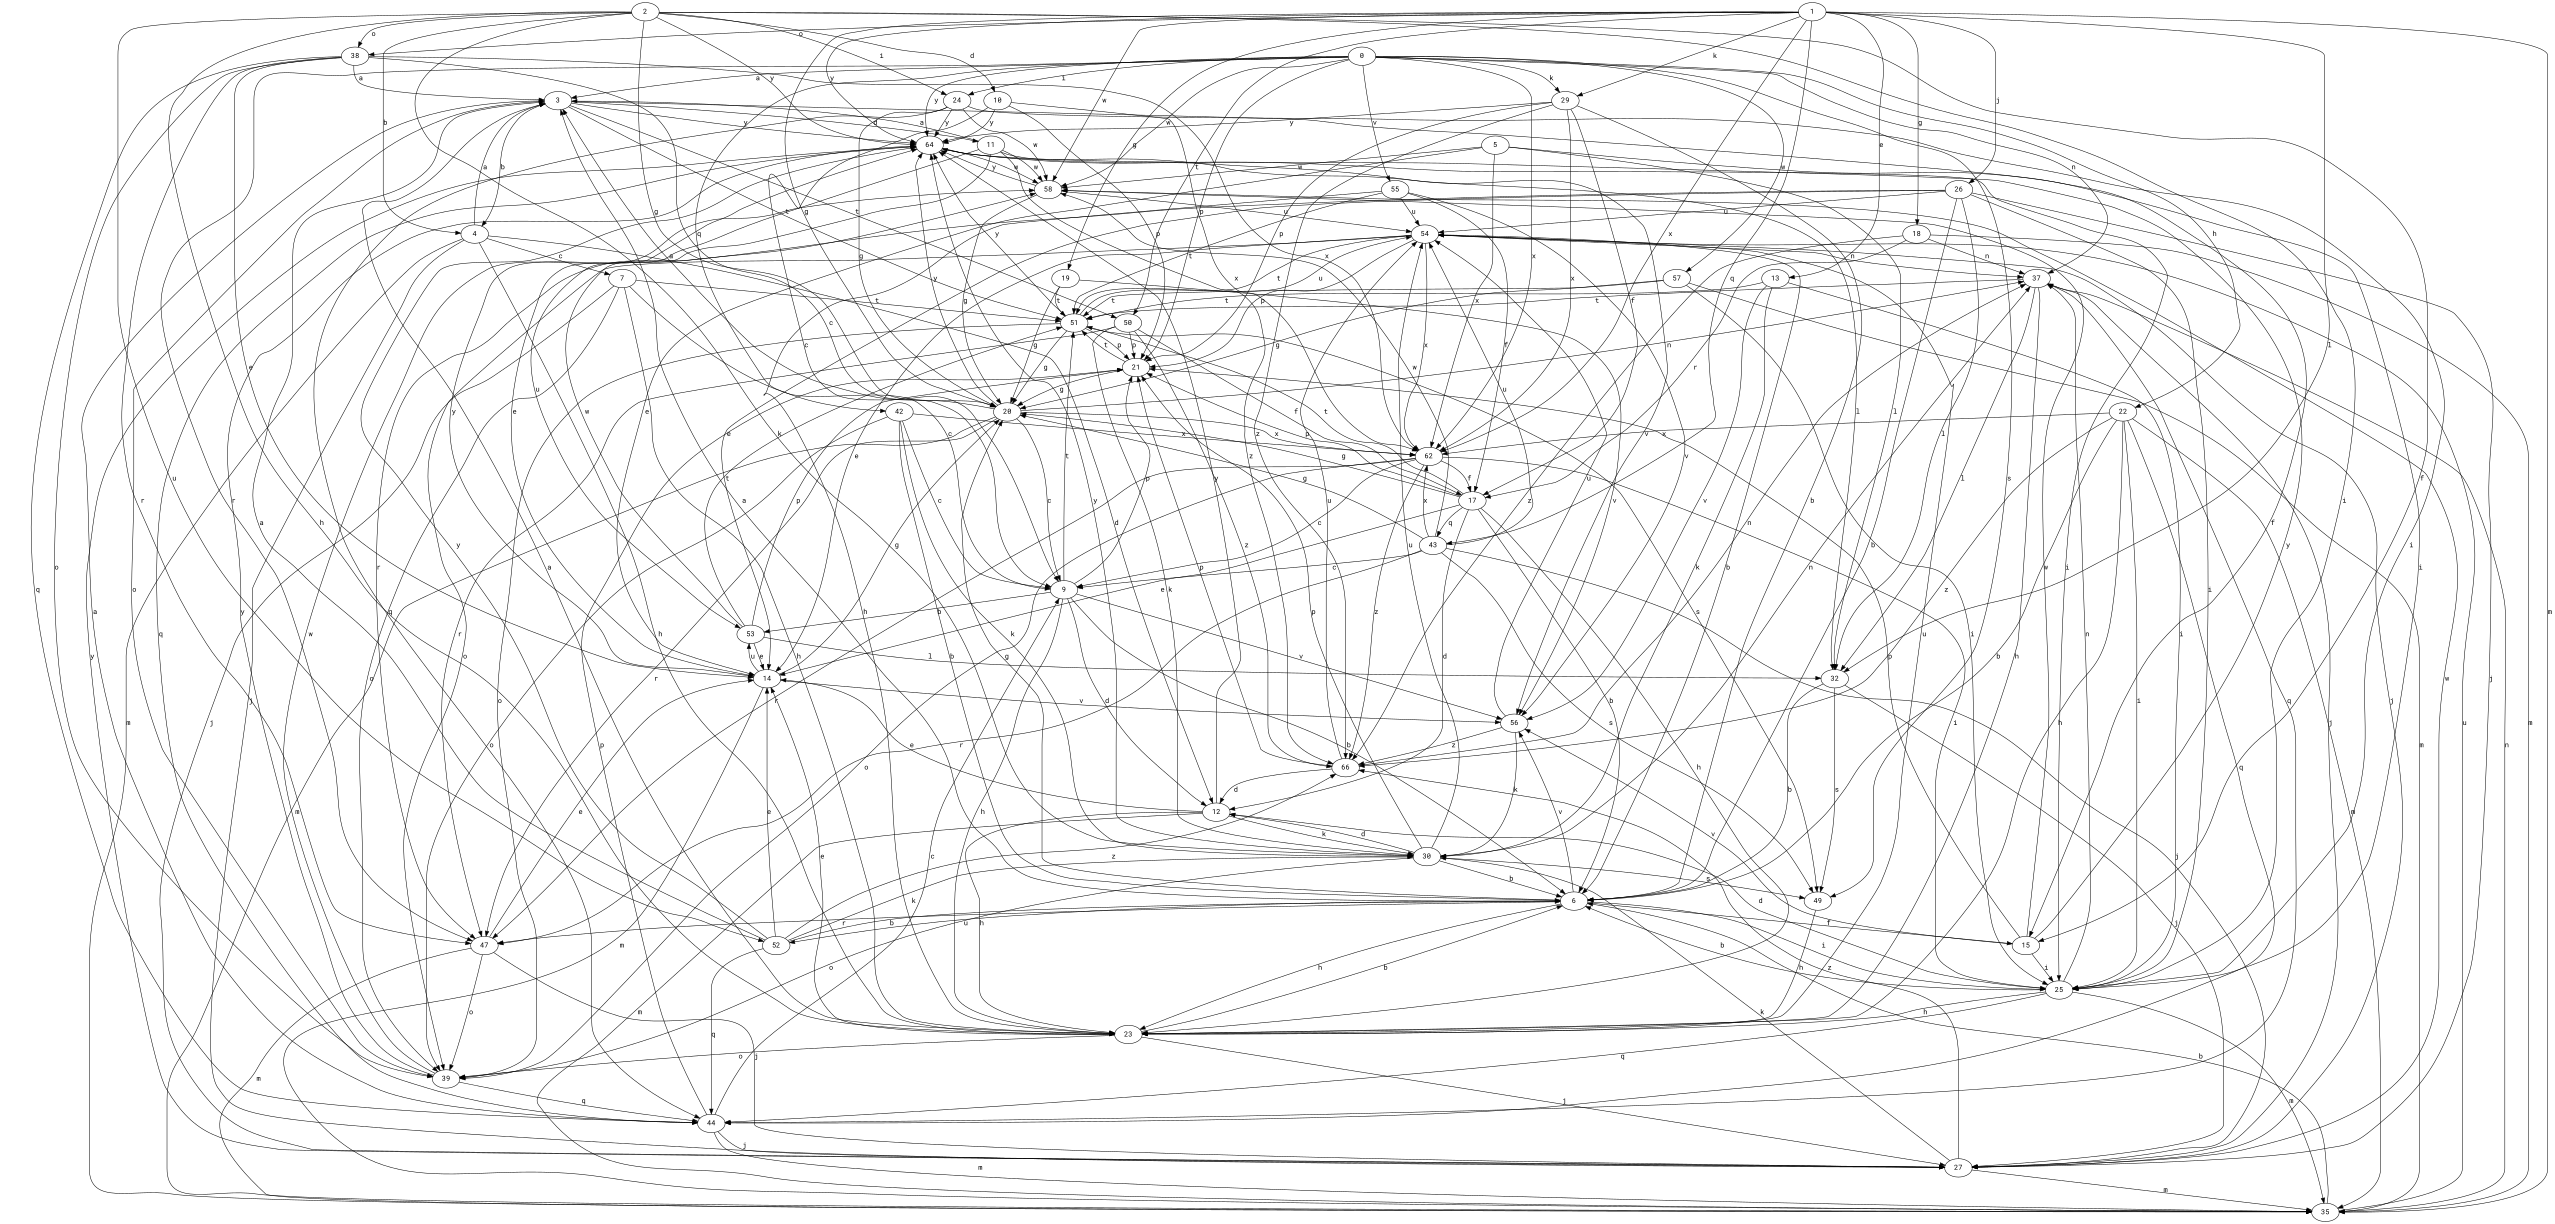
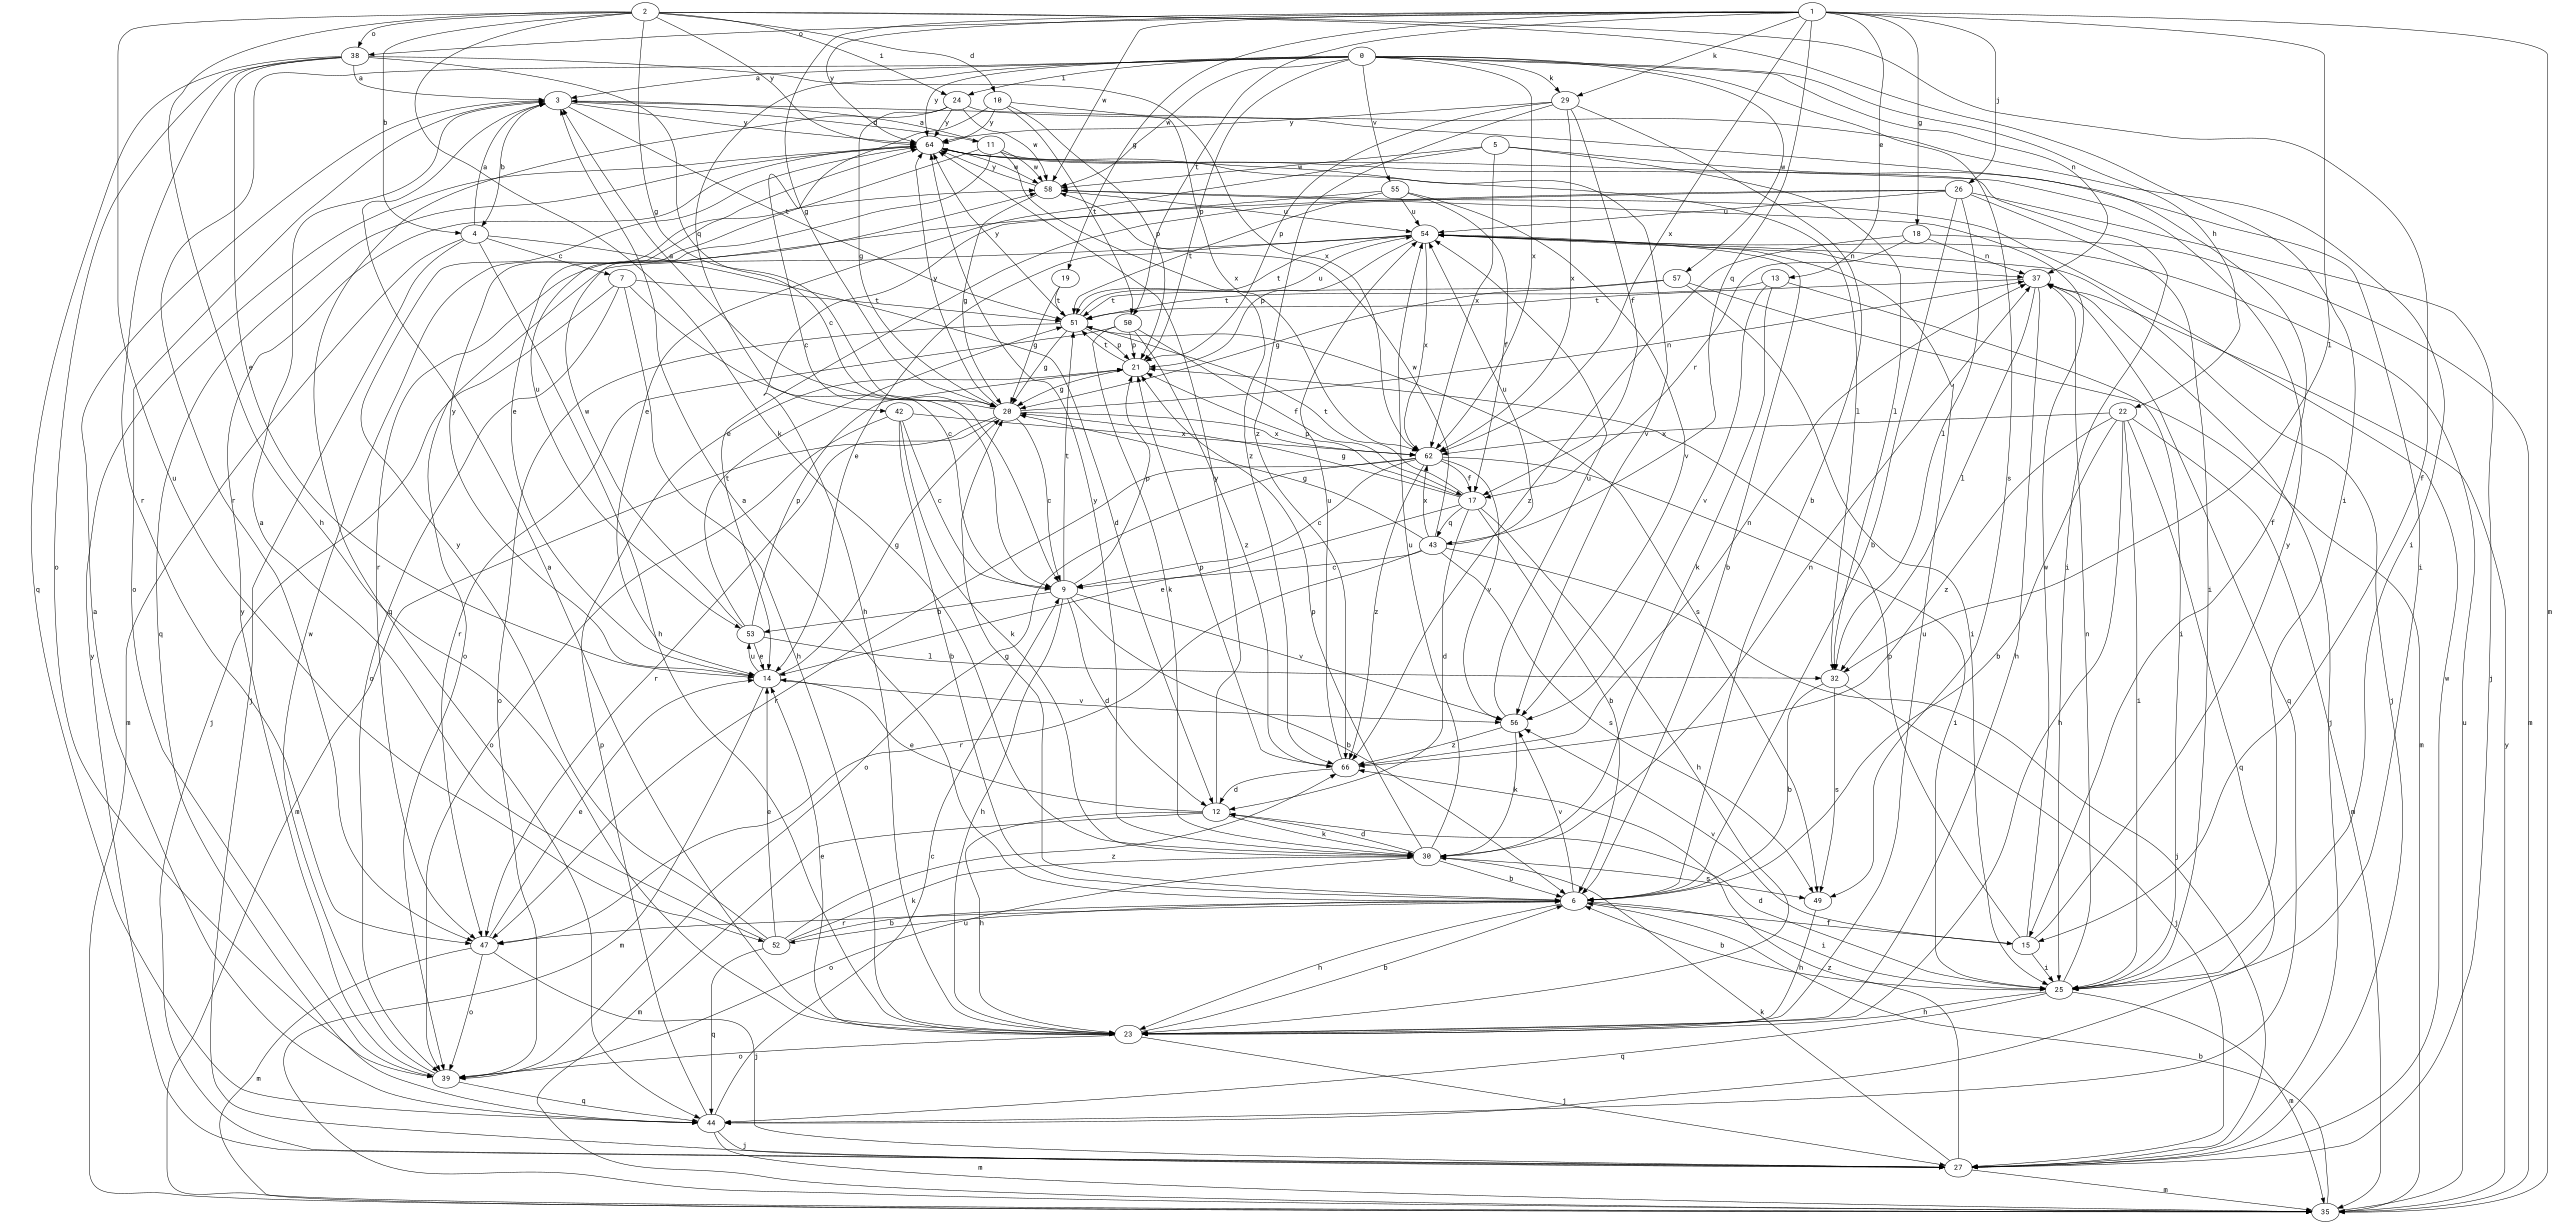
(841, 210) -> (1071, 179)
(1530, 328) -> (1487, 582)
(2507, 745) -> (2507, 745)
